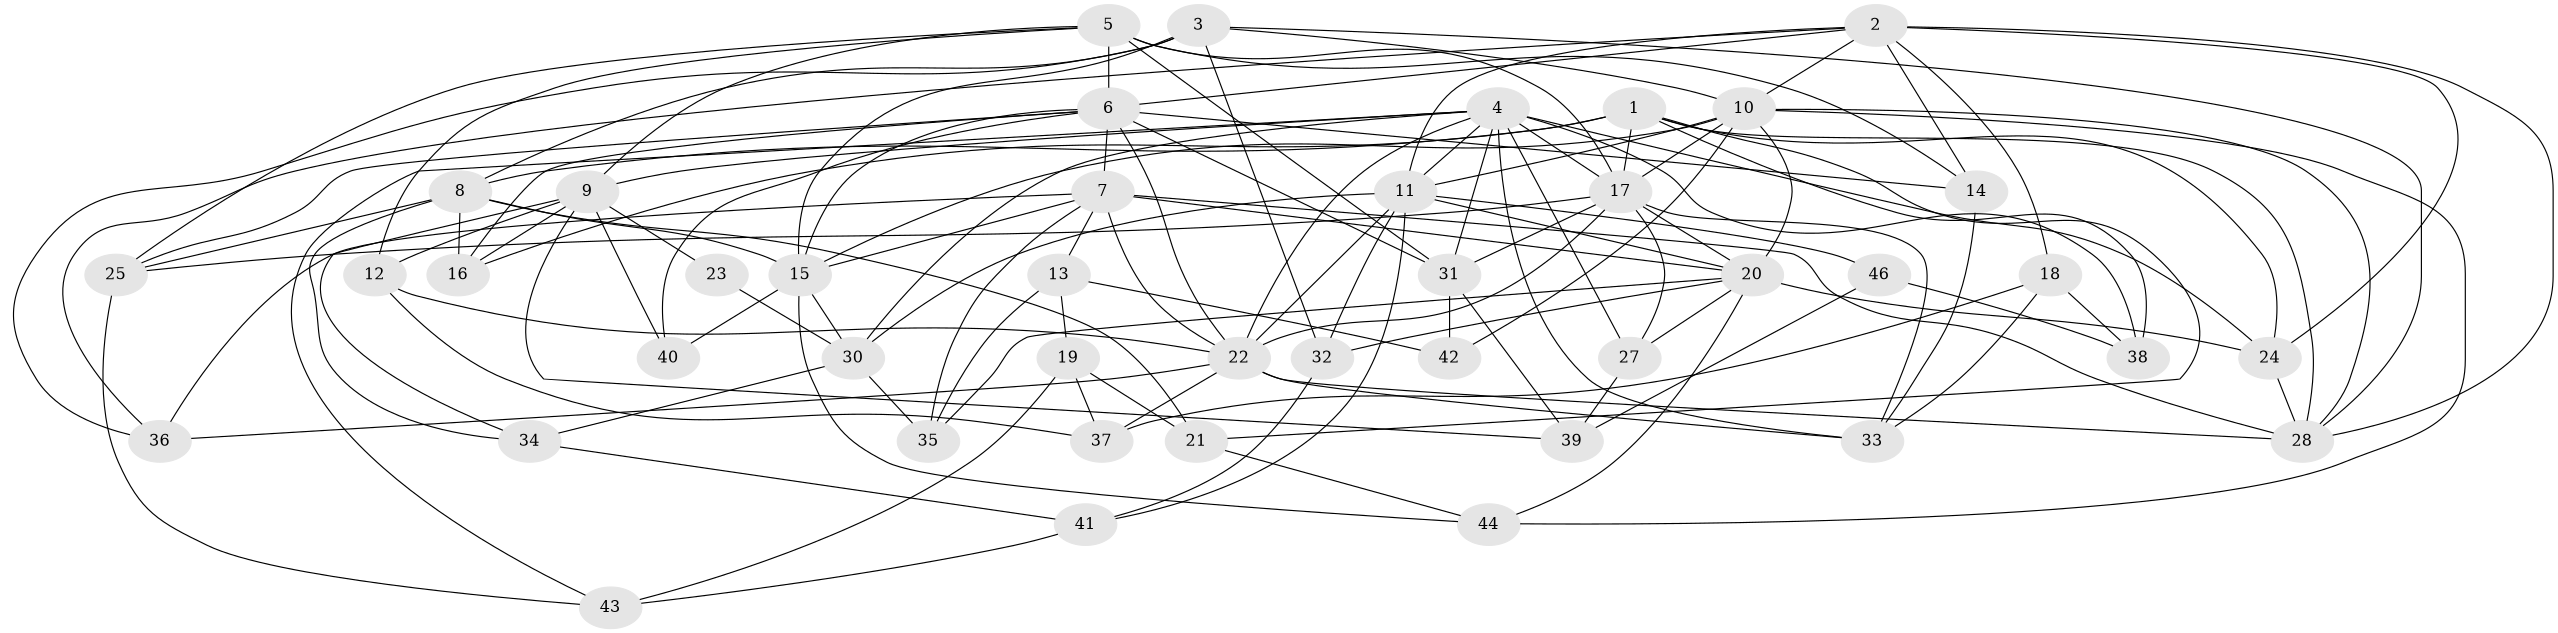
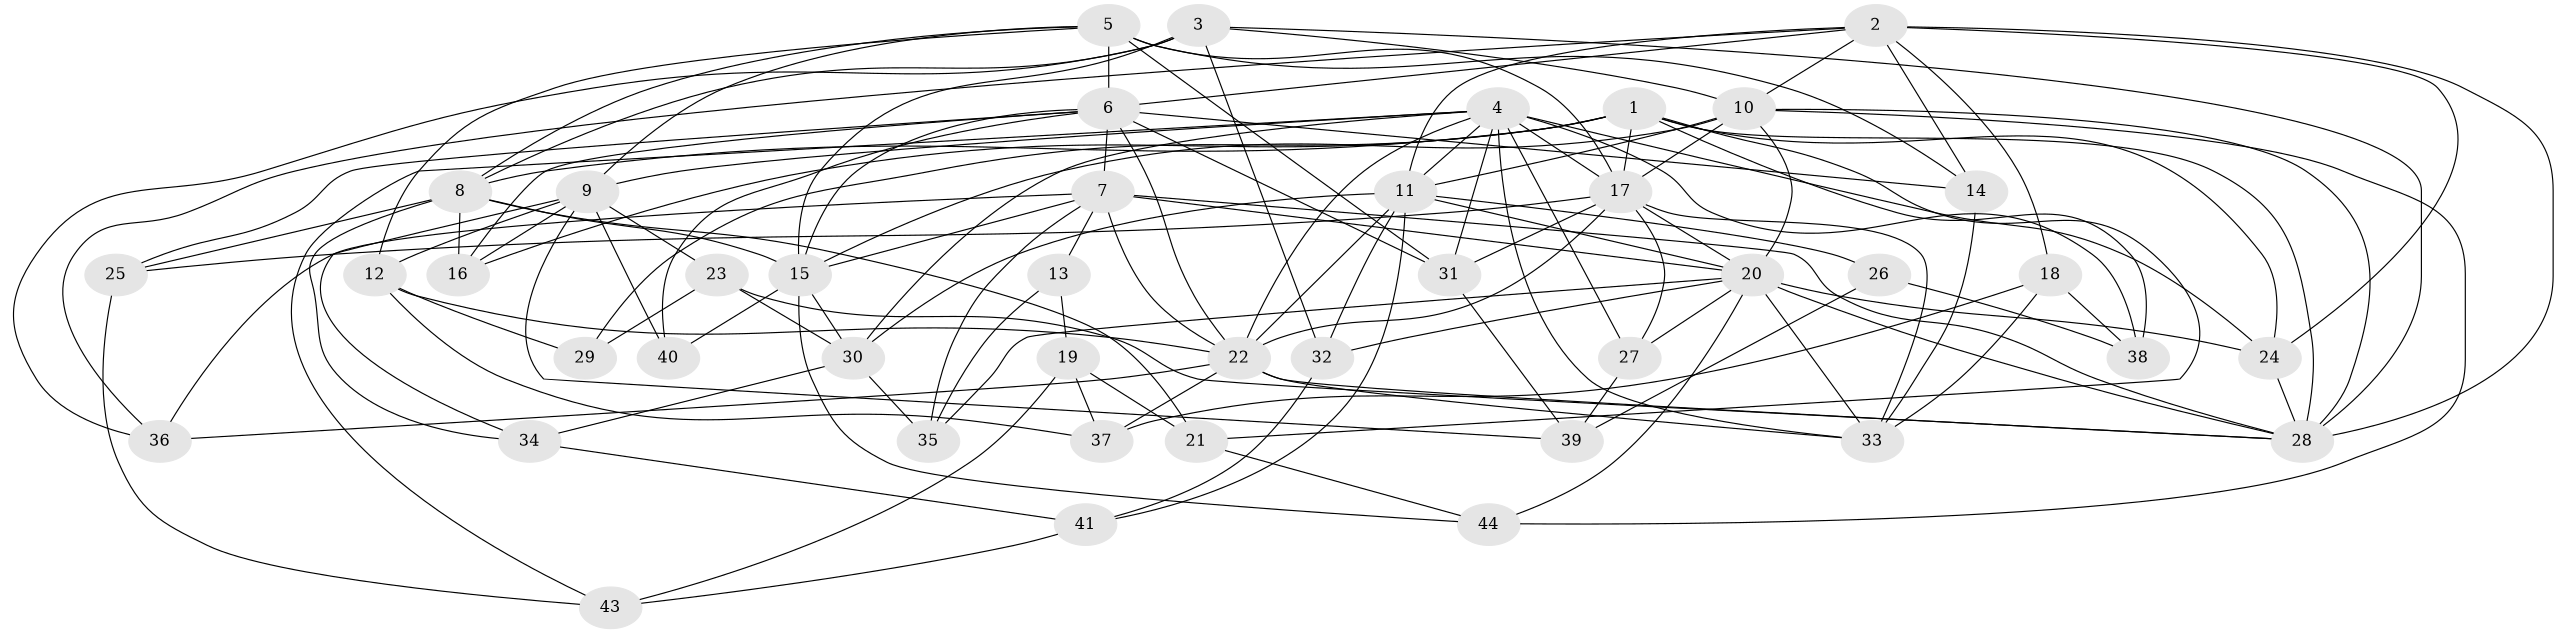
(584, 64) -> (753, 62)
(1879, 275) -> (1879, 275)
none -> (585, 358)
(1450, 358) -> none
none -> (1813, 358)
none -> (2023, 369)
none -> (1267, 385)
